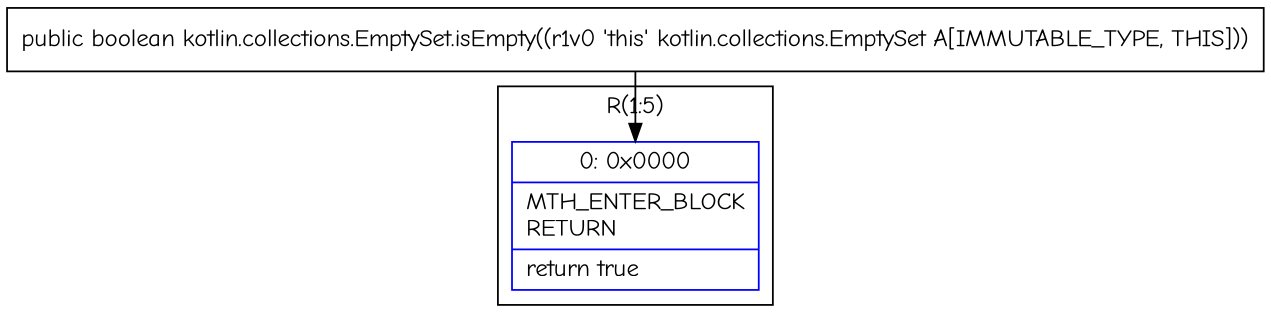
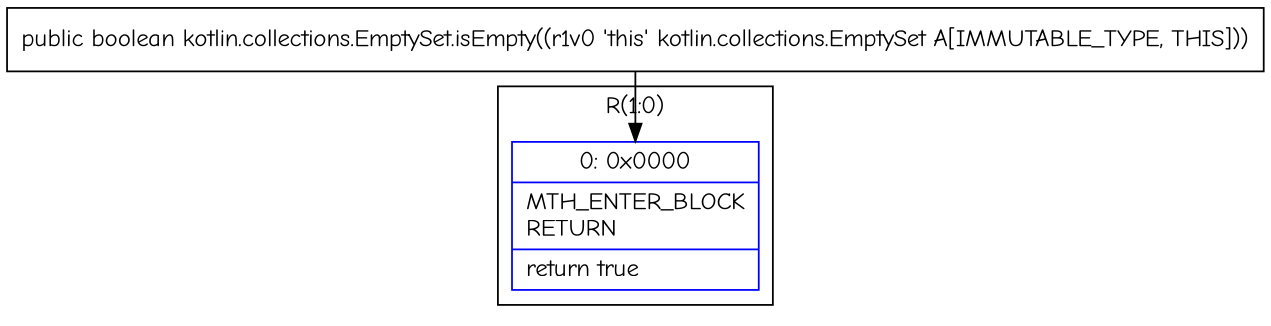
(635, 107) -> (635, 107)
